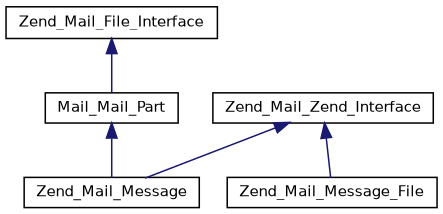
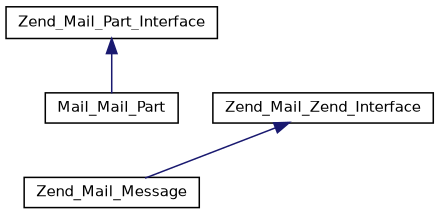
(112, 23) -> (112, 23)
(112, 158) -> none
(332, 192) -> none
